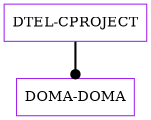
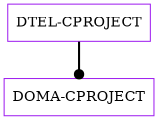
(75, 97) -> (79, 97)
